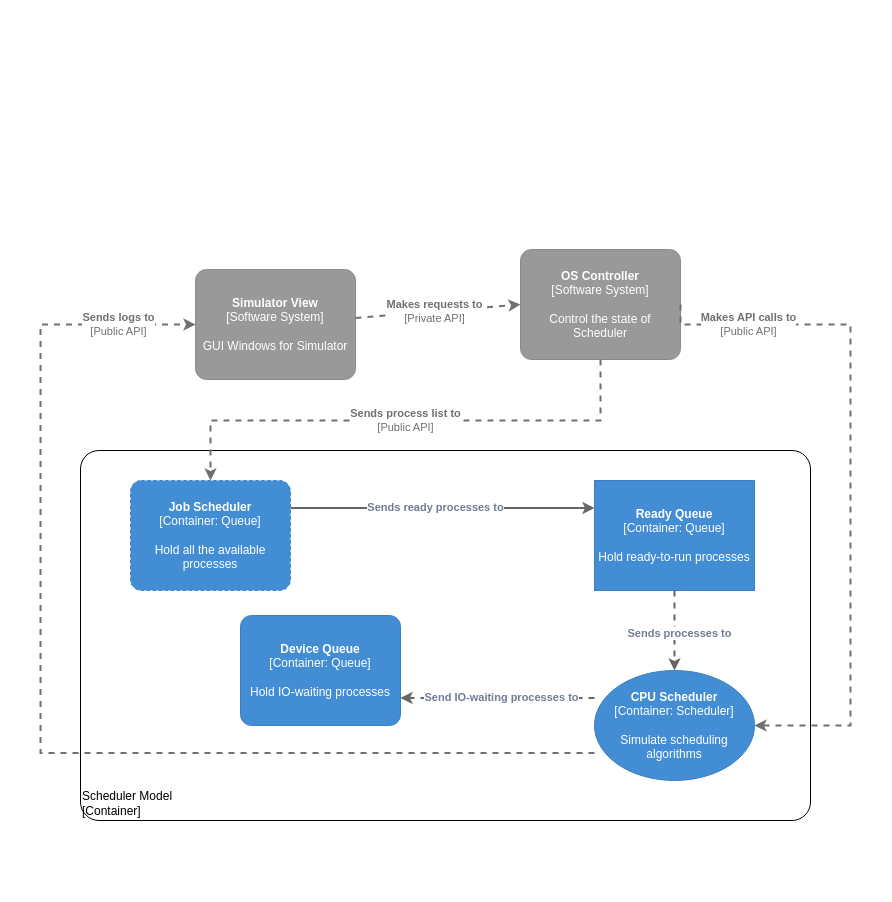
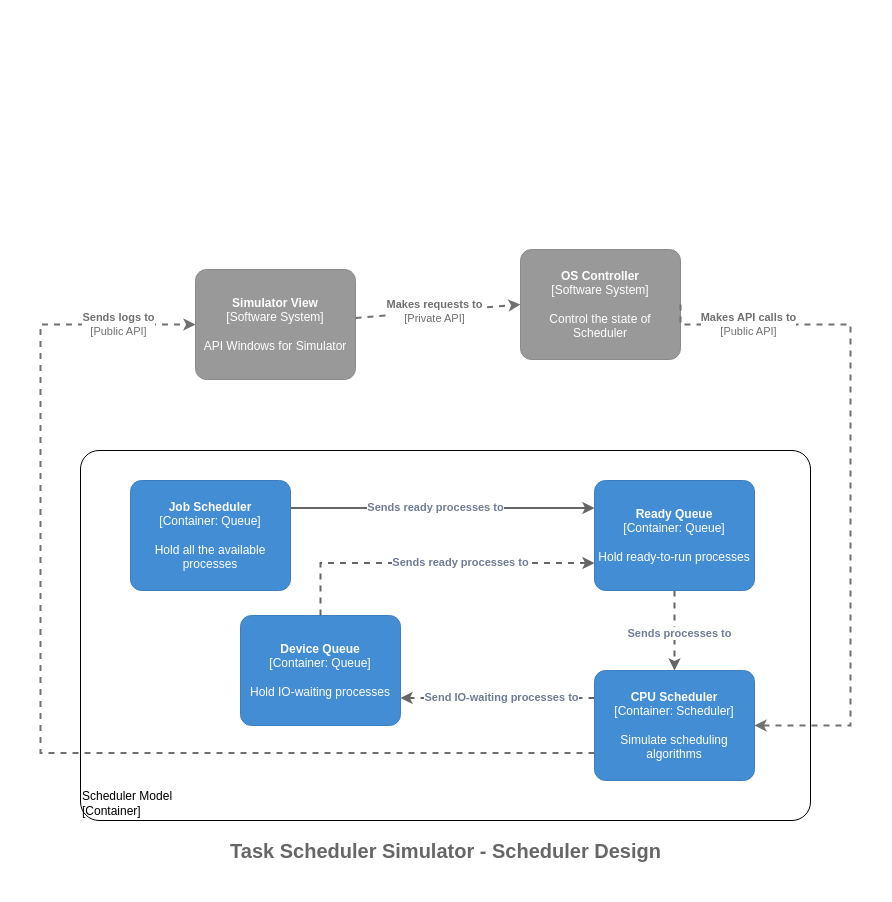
(276, 325) -> (276, 325)
(562, 421) -> none
(211, 536) -> (211, 536)
(675, 536) -> (675, 536)
none -> (427, 563)
(675, 726) -> (675, 726)
none -> (446, 851)
